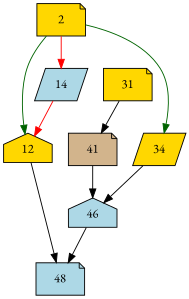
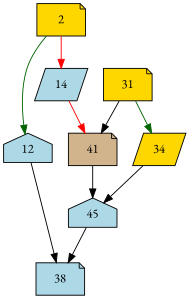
(150, 56) -> (142, 113)
(46, 114) -> (75, 113)
(28, 149) -> (28, 149)
(93, 214) -> (93, 214)
(60, 279) -> (60, 279)
